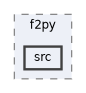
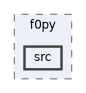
(43, 26) -> (43, 26)
